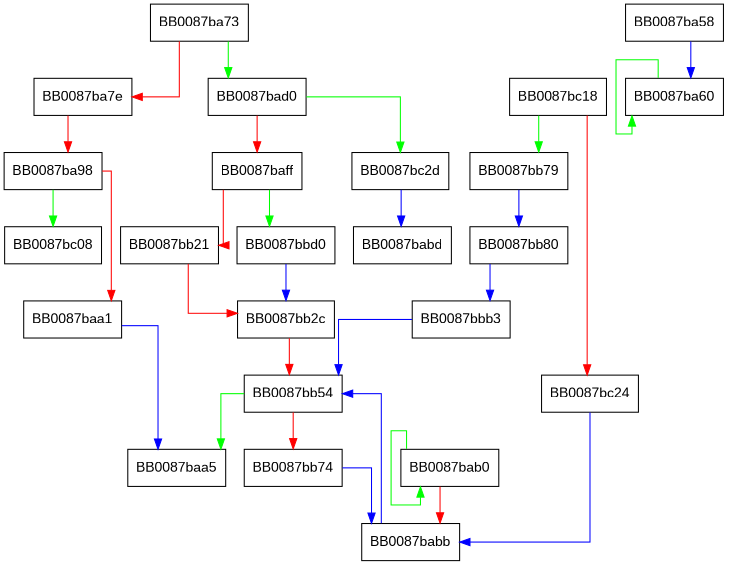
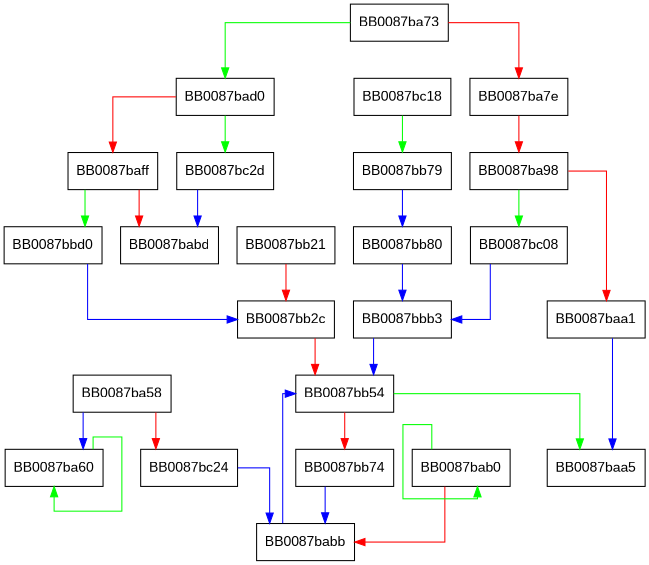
(223, 218) -> (139, 203)
(587, 240) -> (156, 425)
none -> (490, 306)
